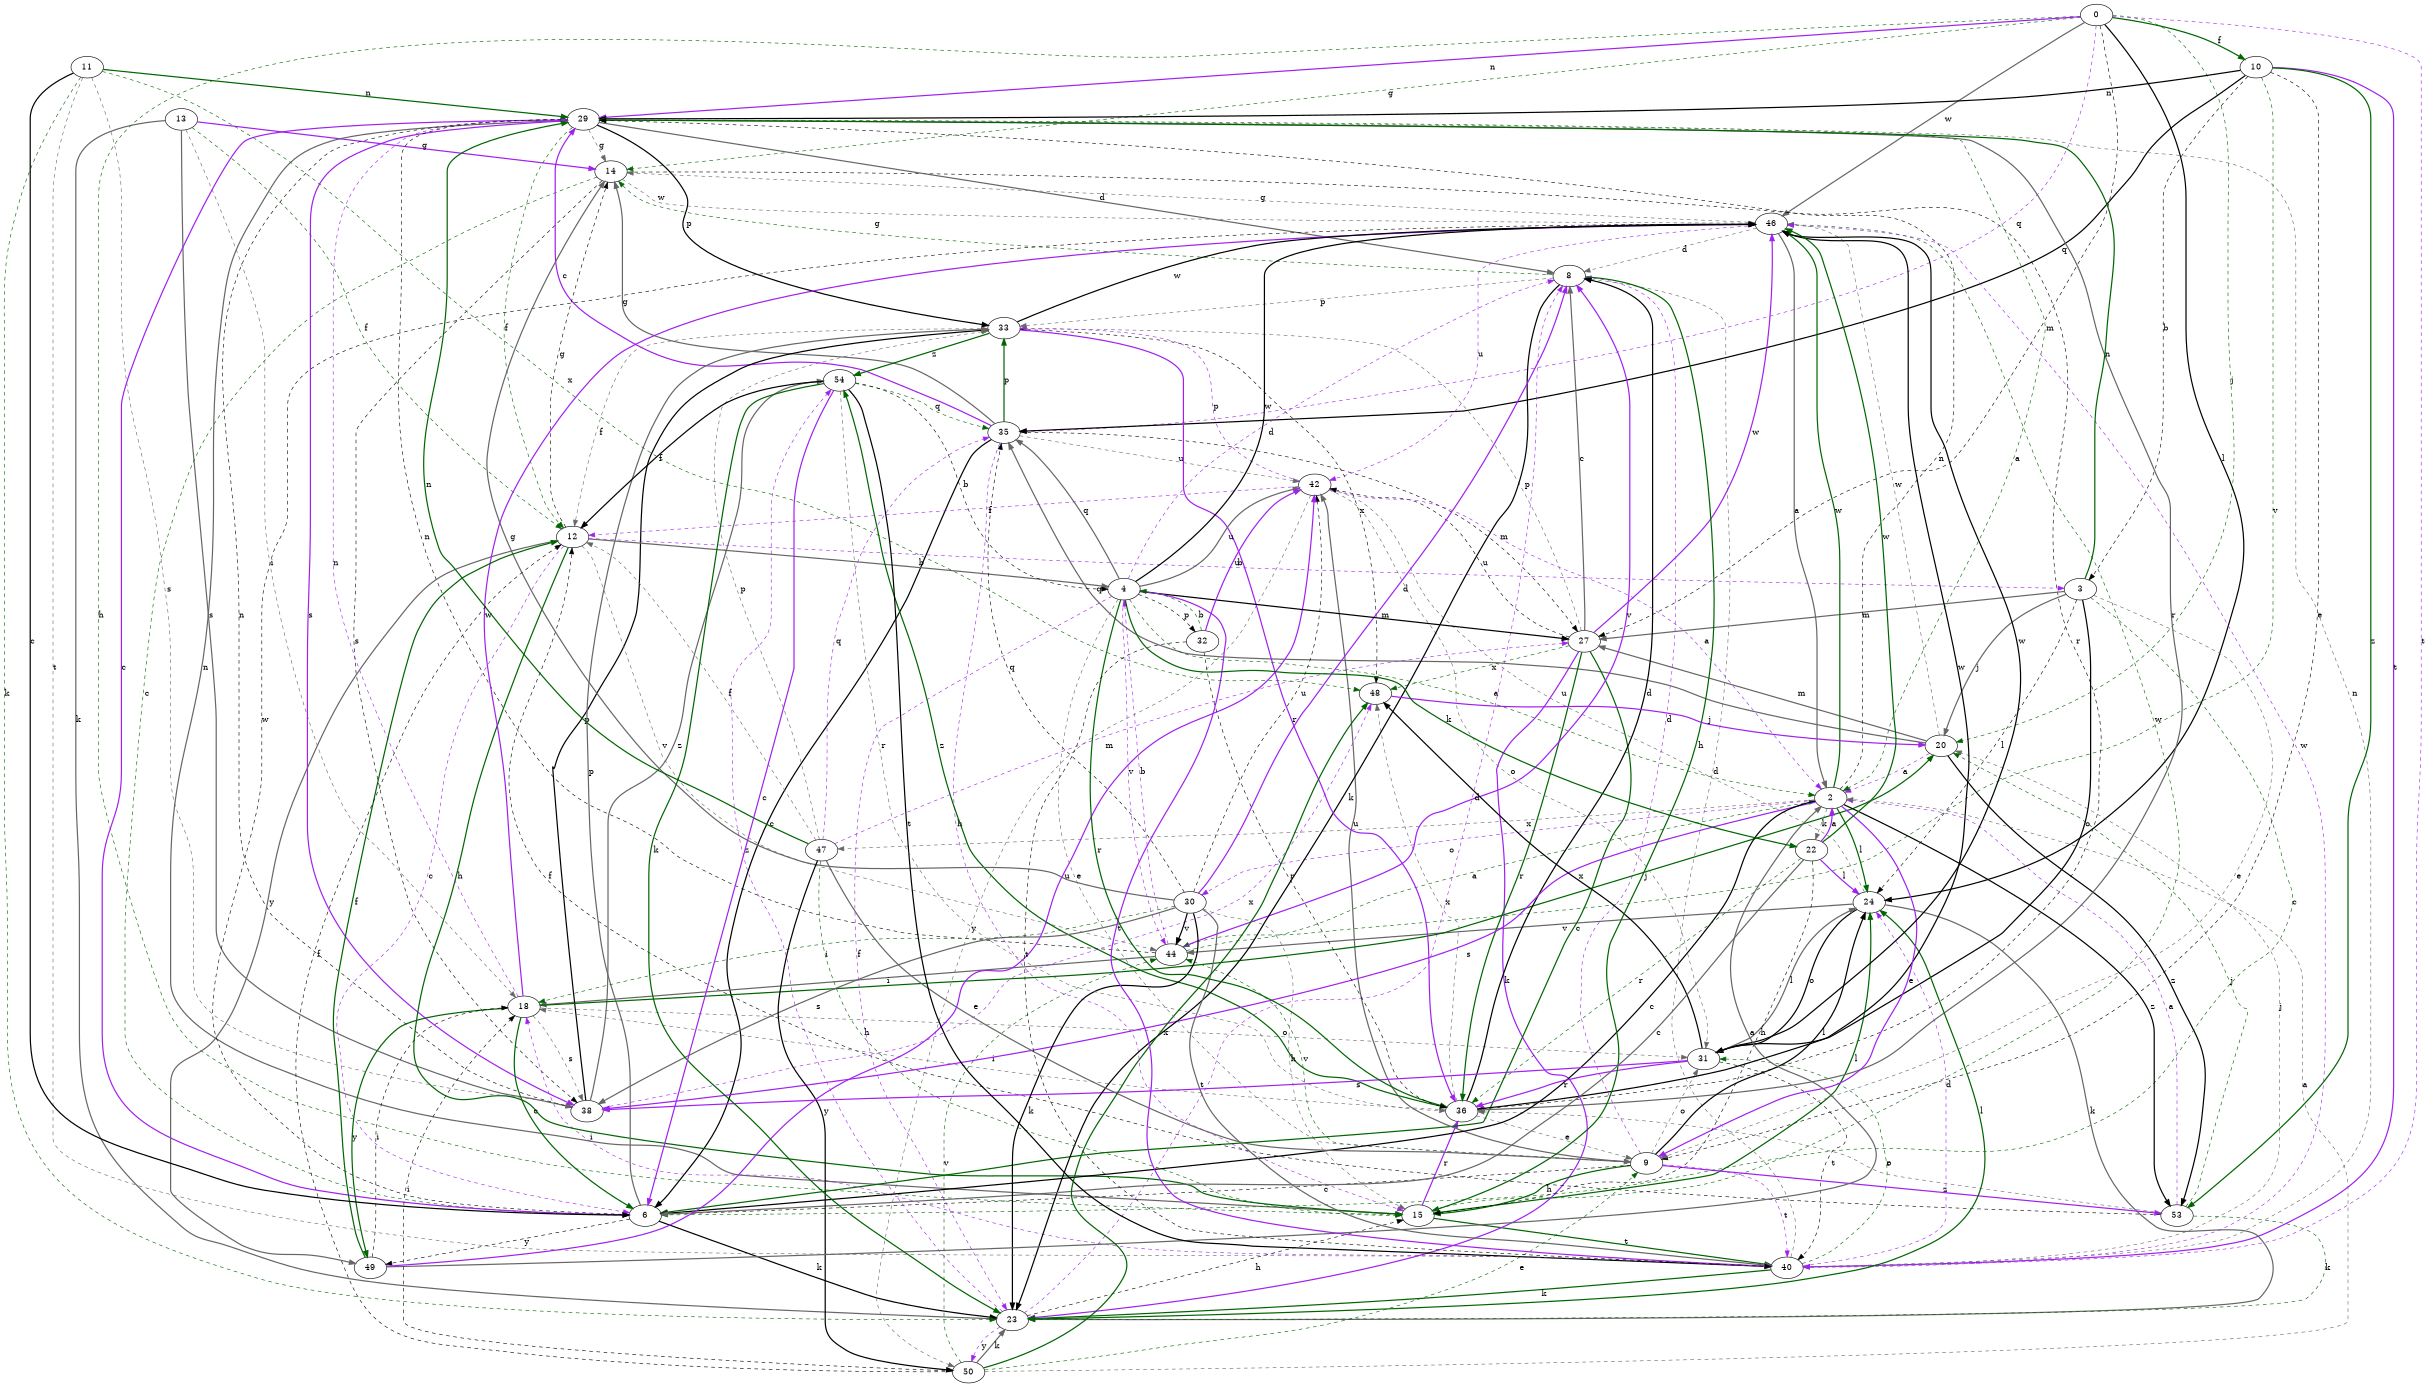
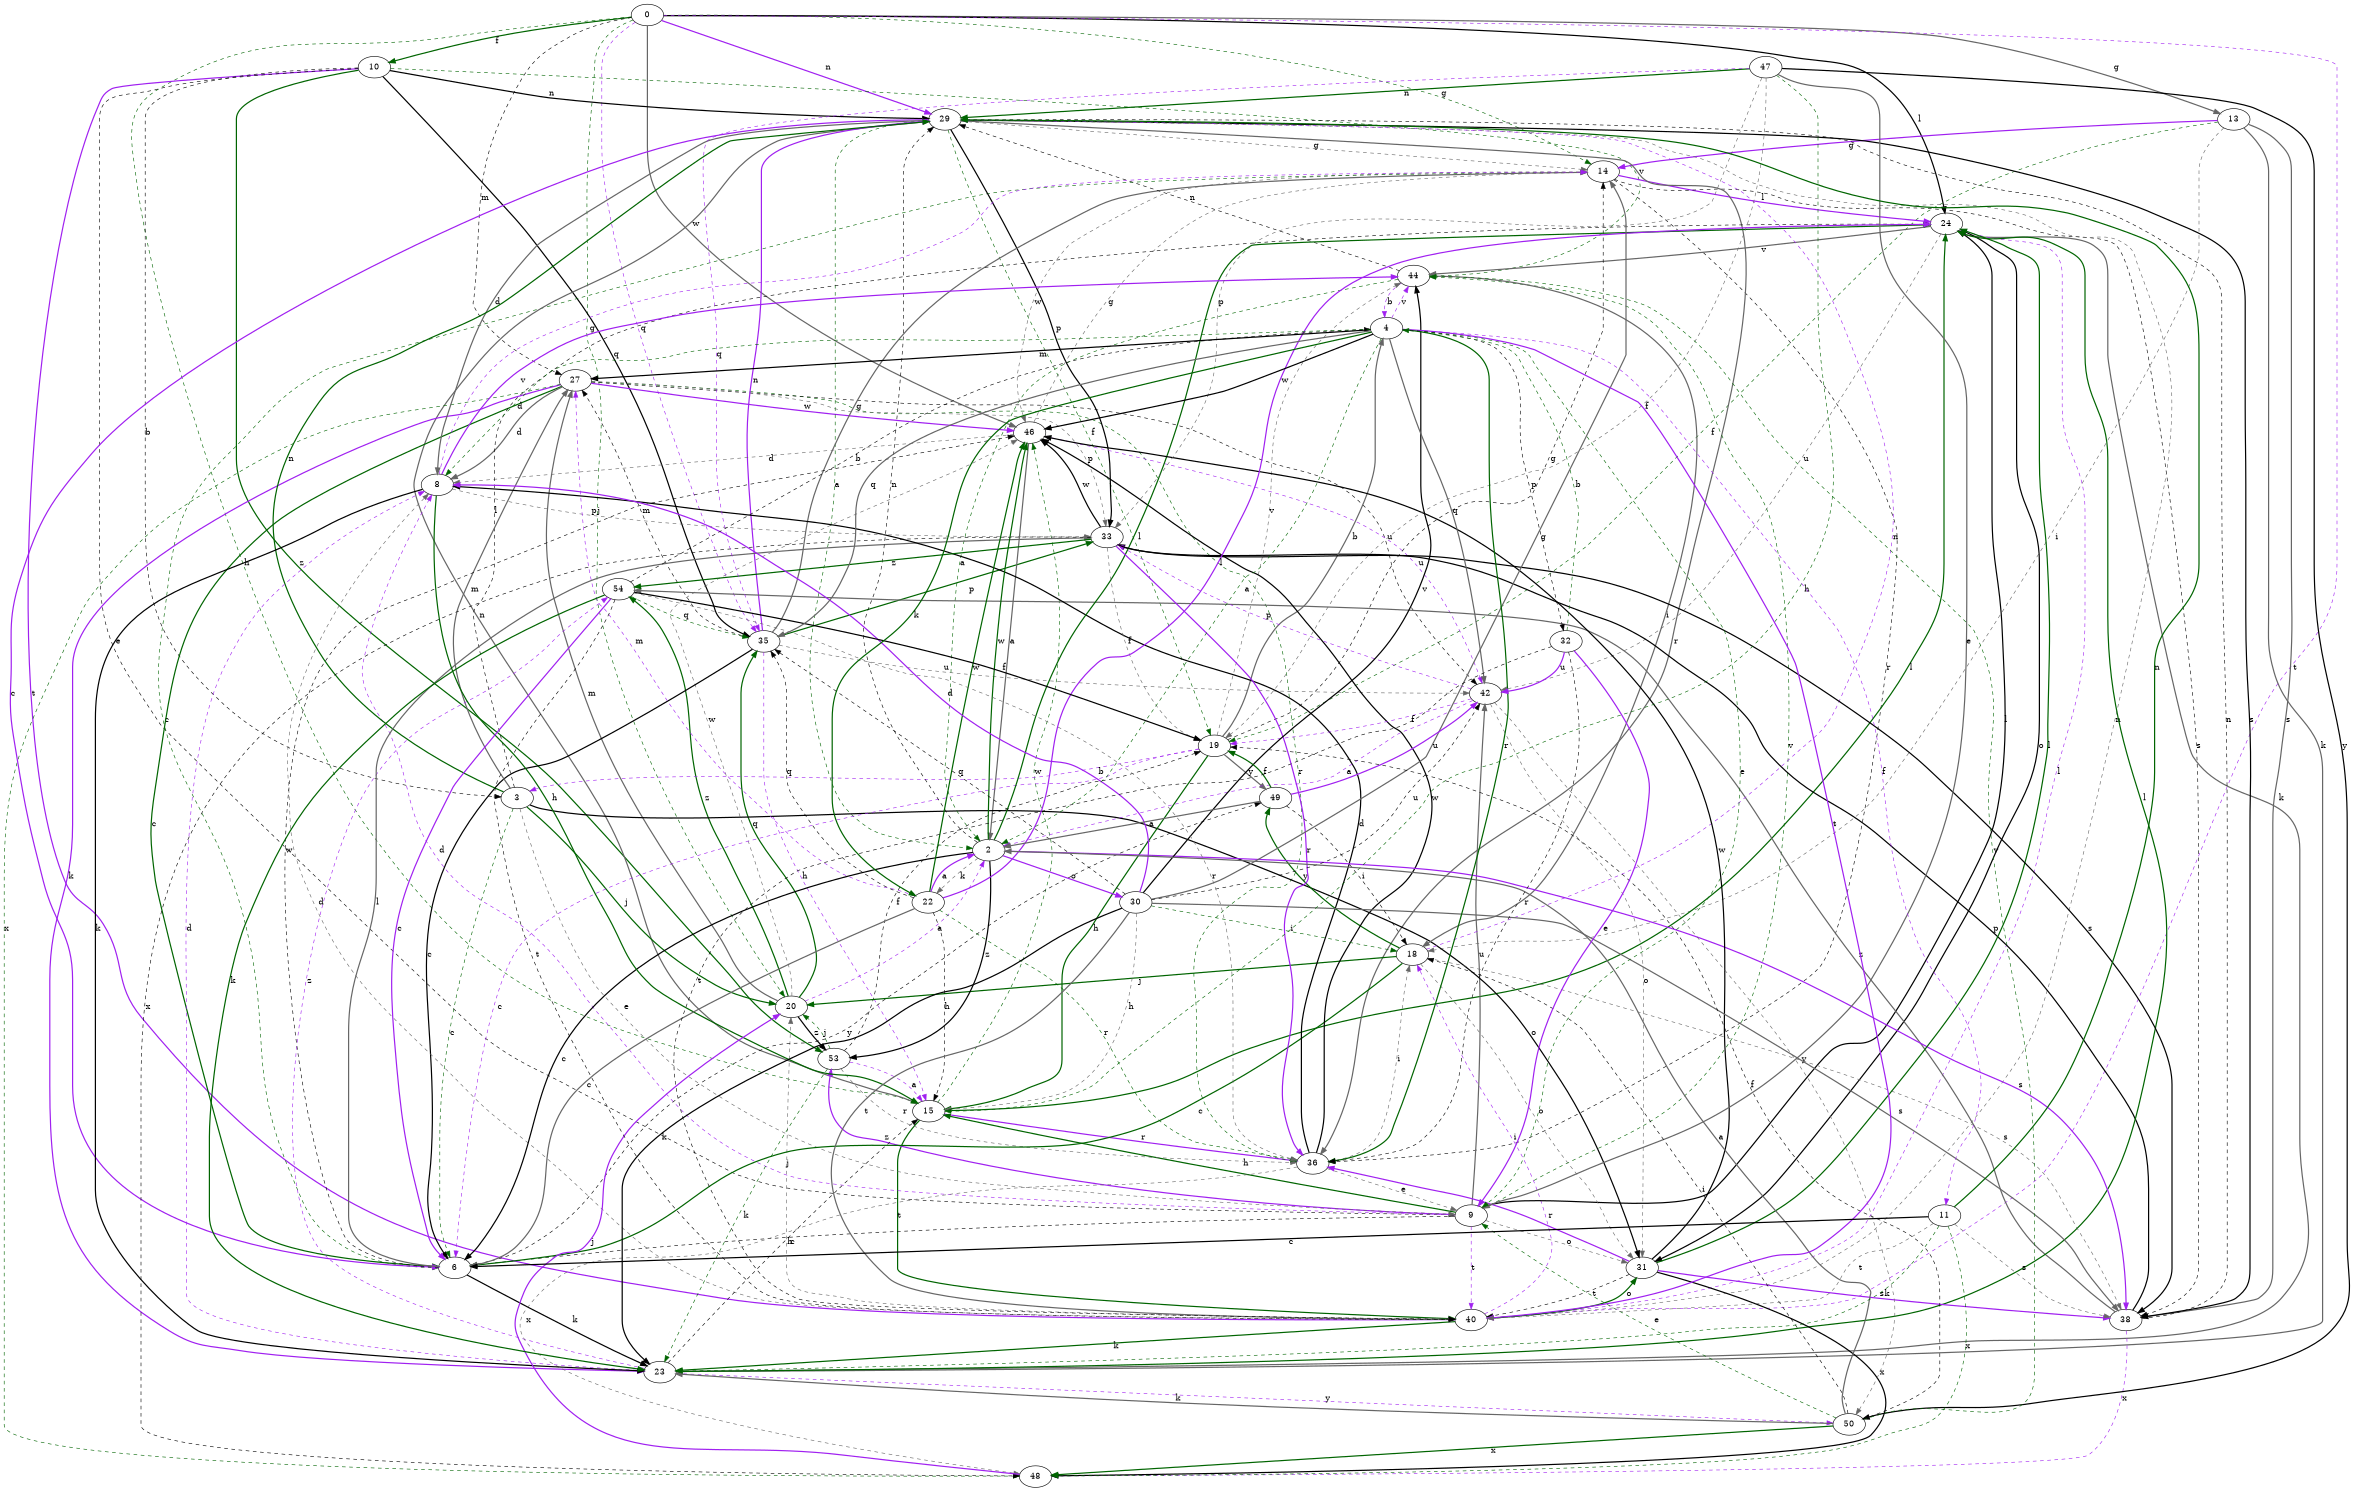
none -> (1444, 21)
none -> (1771, 203)
(1084, 250) -> (970, 227)
(565, 276) -> (756, 380)
(837, 288) -> none
(1311, 397) -> (888, 340)
(1582, 459) -> (520, 433)
(573, 537) -> (1214, 746)
(1231, 537) -> (1456, 511)
(309, 572) -> (2166, 219)
(1989, 646) -> (635, 923)
(1446, 662) -> (756, 834)
none -> (1807, 680)
(1189, 709) -> (676, 713)
(1572, 727) -> (884, 295)
(592, 772) -> (378, 902)
none -> (798, 804)
(1330, 831) -> none
(1508, 833) -> (1059, 875)
(2323, 834) -> none
(1519, 873) -> (1234, 572)
(998, 882) -> (702, 799)
(855, 899) -> (1847, 648)
(2112, 927) -> (887, 1073)
(1787, 985) -> (2038, 806)
(1169, 1012) -> (1739, 729)
(1888, 1020) -> (1603, 925)
(1949, 1085) -> (2059, 772)
(996, 1101) -> (691, 1226)
(1880, 1128) -> (1564, 1311)
(2095, 1346) -> (1563, 917)
